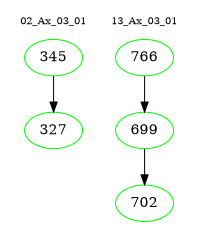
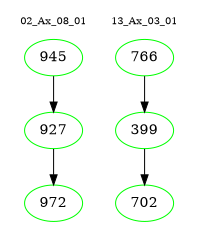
(54, 22) -> (54, 22)
(54, 58) -> (54, 58)
(54, 130) -> (54, 130)
(145, 130) -> (145, 130)
none -> (54, 203)
